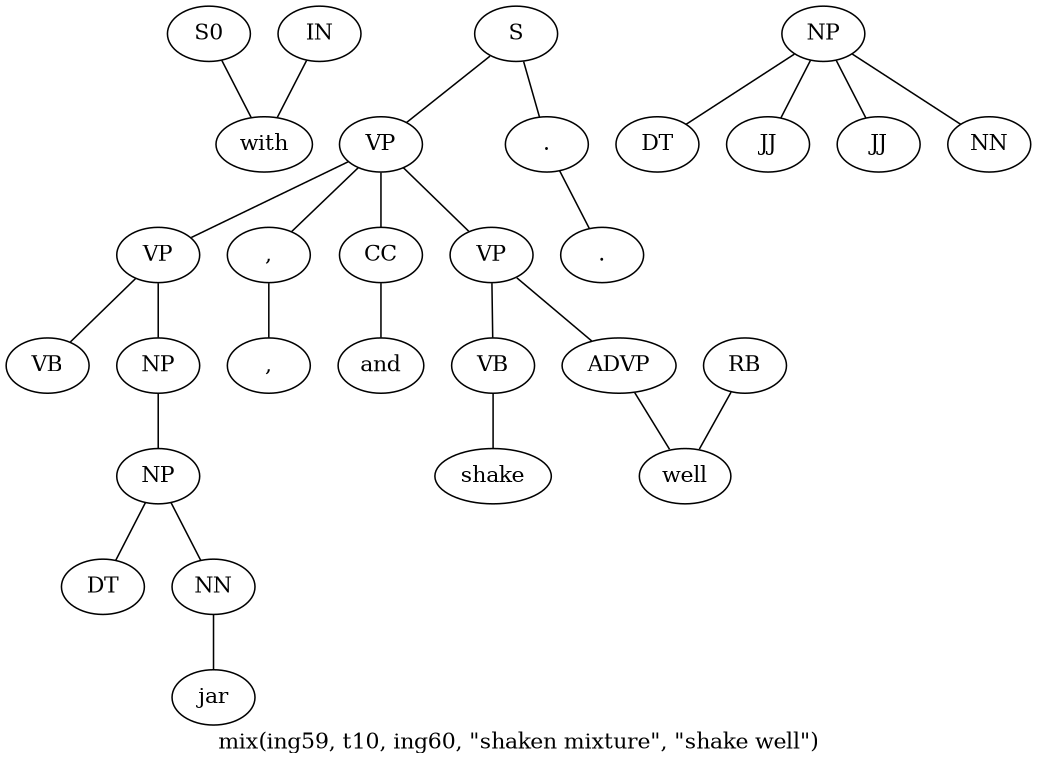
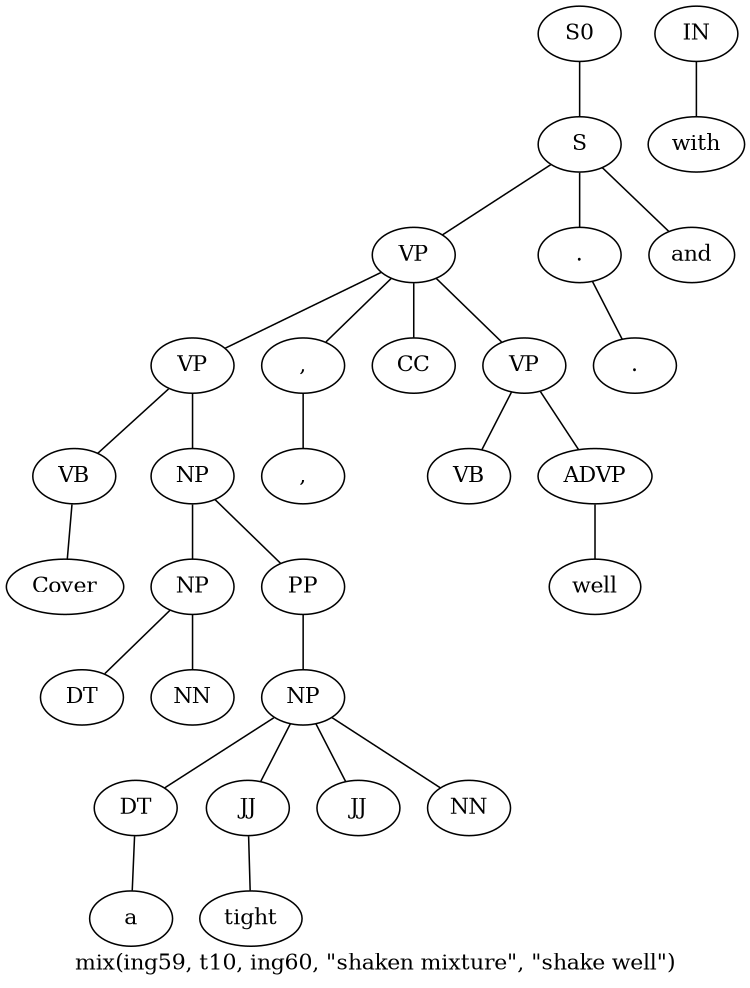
(236, 89) -> (580, 89)
(381, 310) -> (636, 200)
(745, 366) -> none
(493, 476) -> none
none -> (65, 587)
none -> (303, 587)
(214, 697) -> none
none -> (131, 919)
none -> (251, 919)
